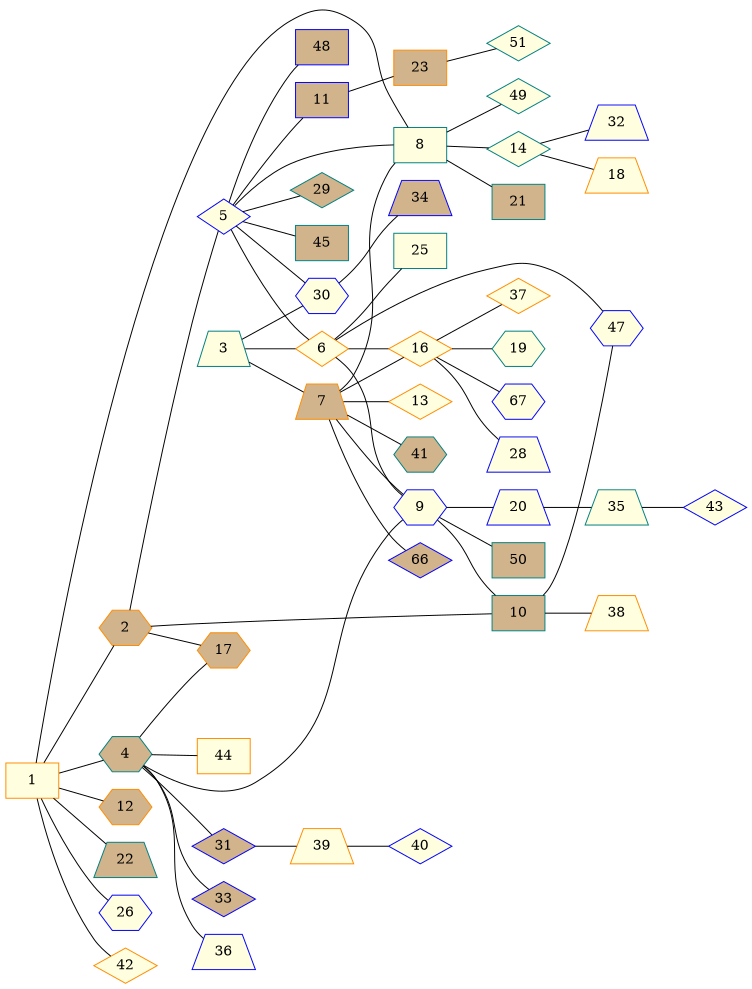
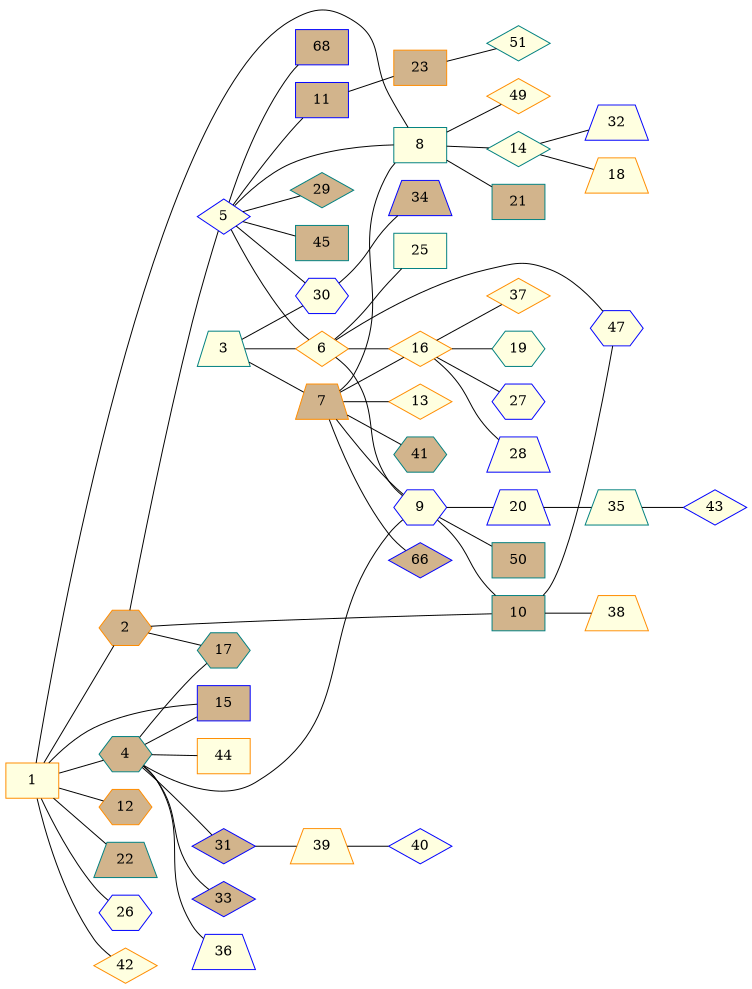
(322, 47) -> (322, 47)
(518, 96) -> (518, 96)
(518, 402) -> (518, 402)
(224, 650) -> (224, 650)
none -> (224, 703)
